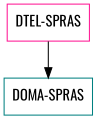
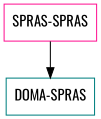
(48, 23) -> (50, 23)
